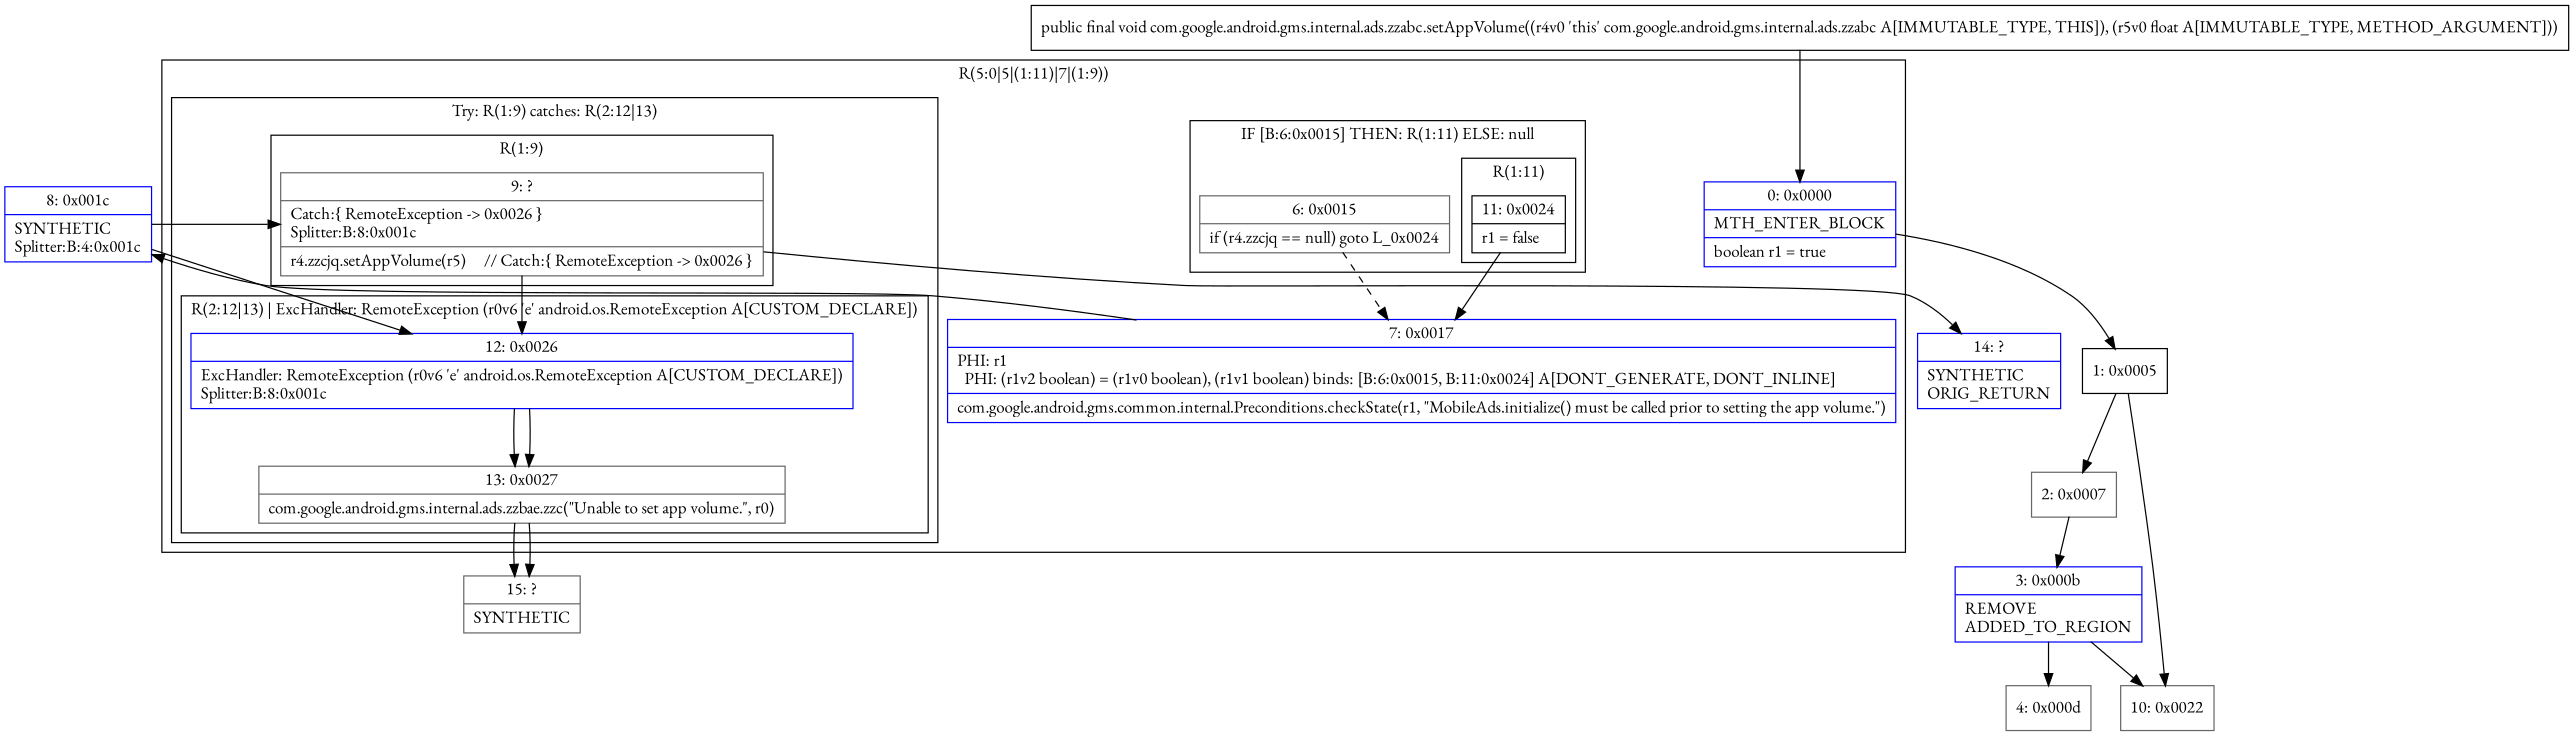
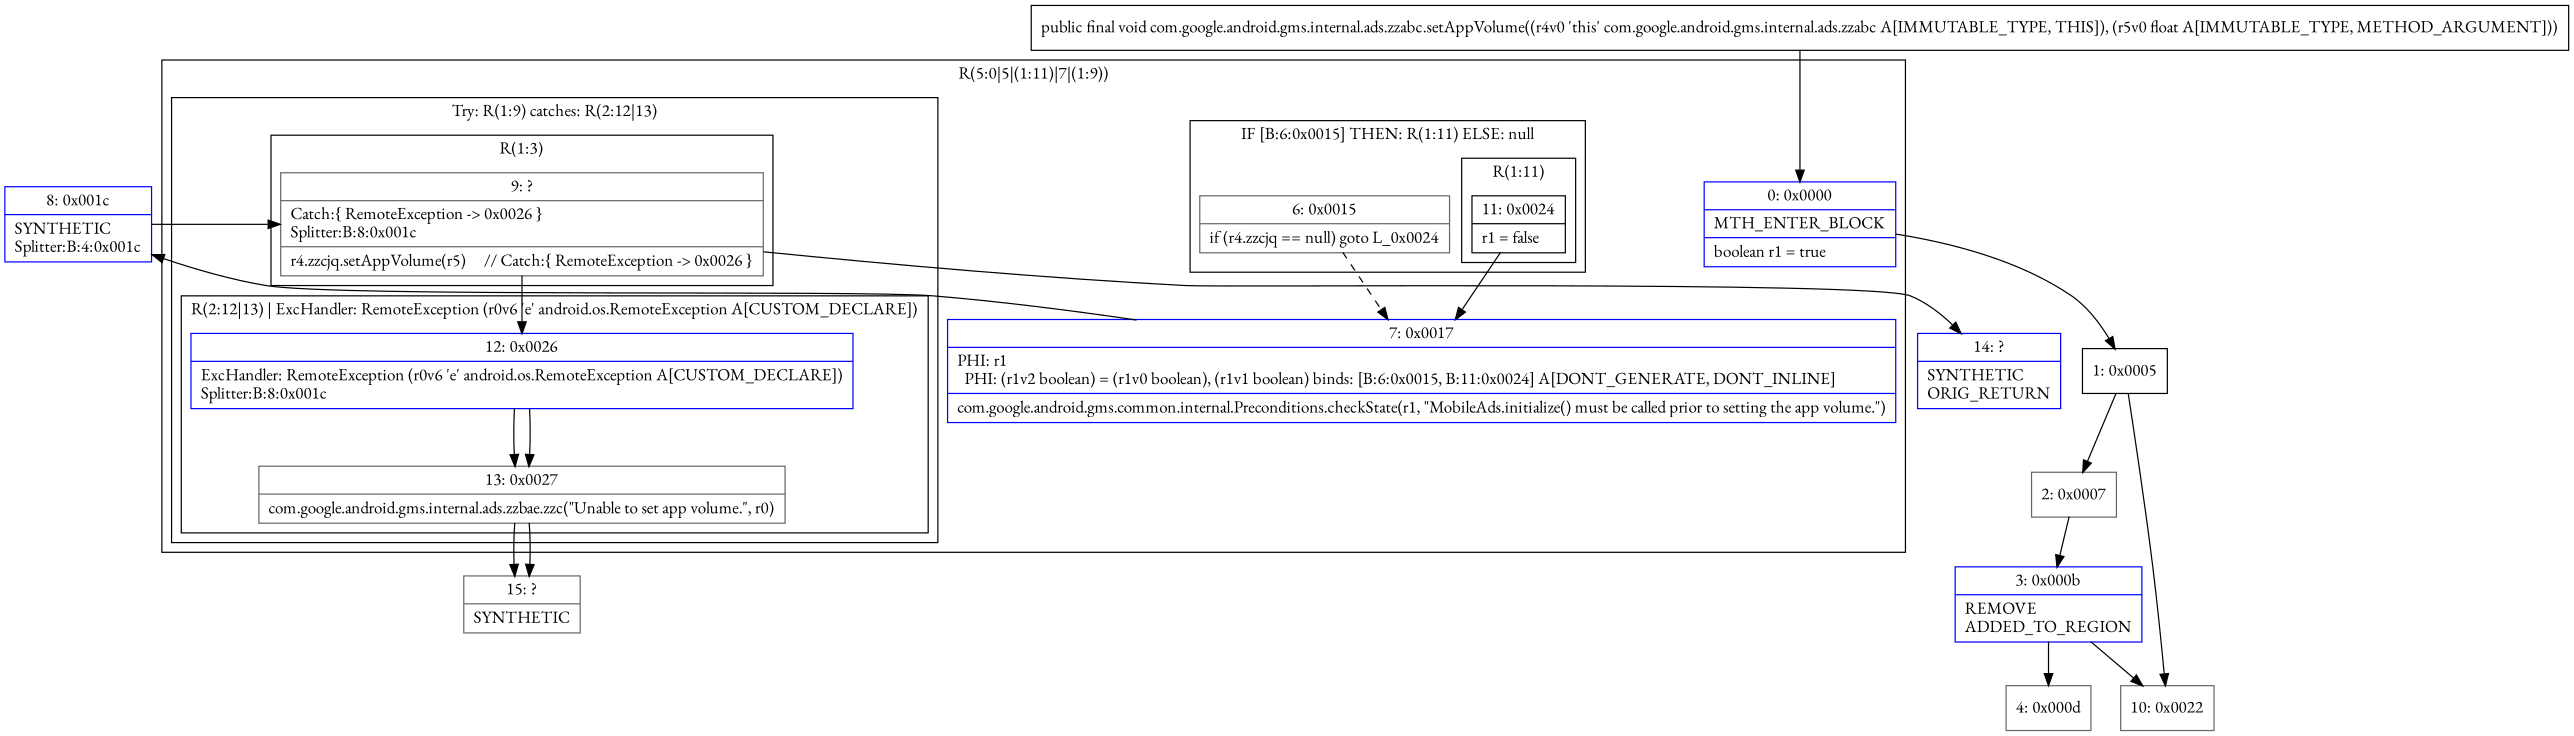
(522, 149) -> (522, 149)
(320, 304) -> none
